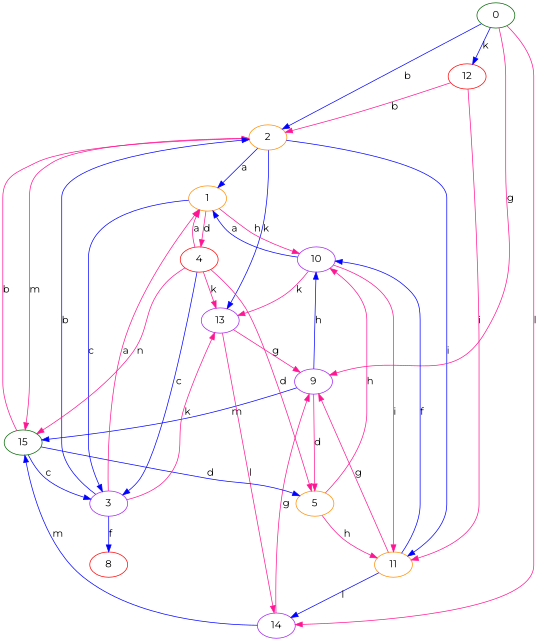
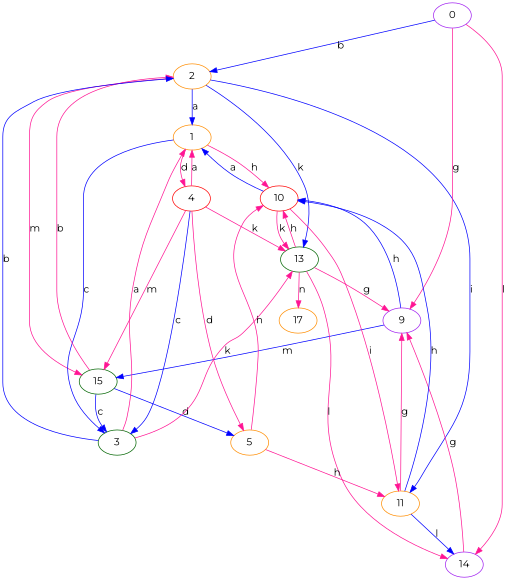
(496, 15) -> (452, 15)
(467, 76) -> none
none -> (290, 232)
(316, 260) -> (279, 198)
(220, 321) -> (299, 260)
none -> (298, 321)
(140, 351) -> (152, 290)
(422, 412) -> (434, 351)
(314, 439) -> none
(109, 504) -> (117, 443)
(109, 565) -> none
(105, 592) -> none
